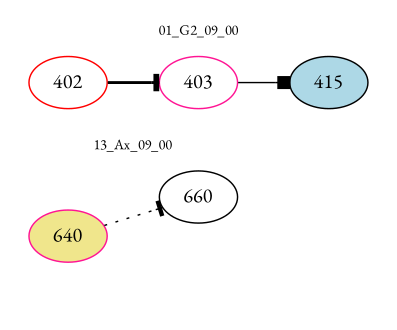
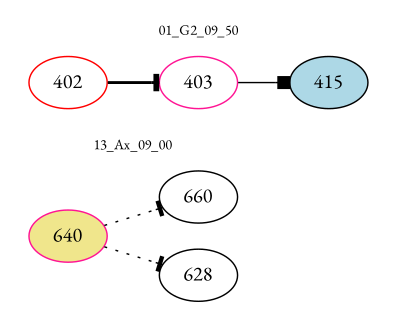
(198, 31) -> (198, 31)
none -> (198, 275)
